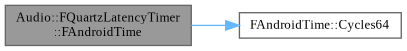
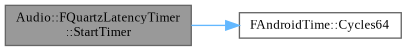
(98, 25) -> (98, 25)
